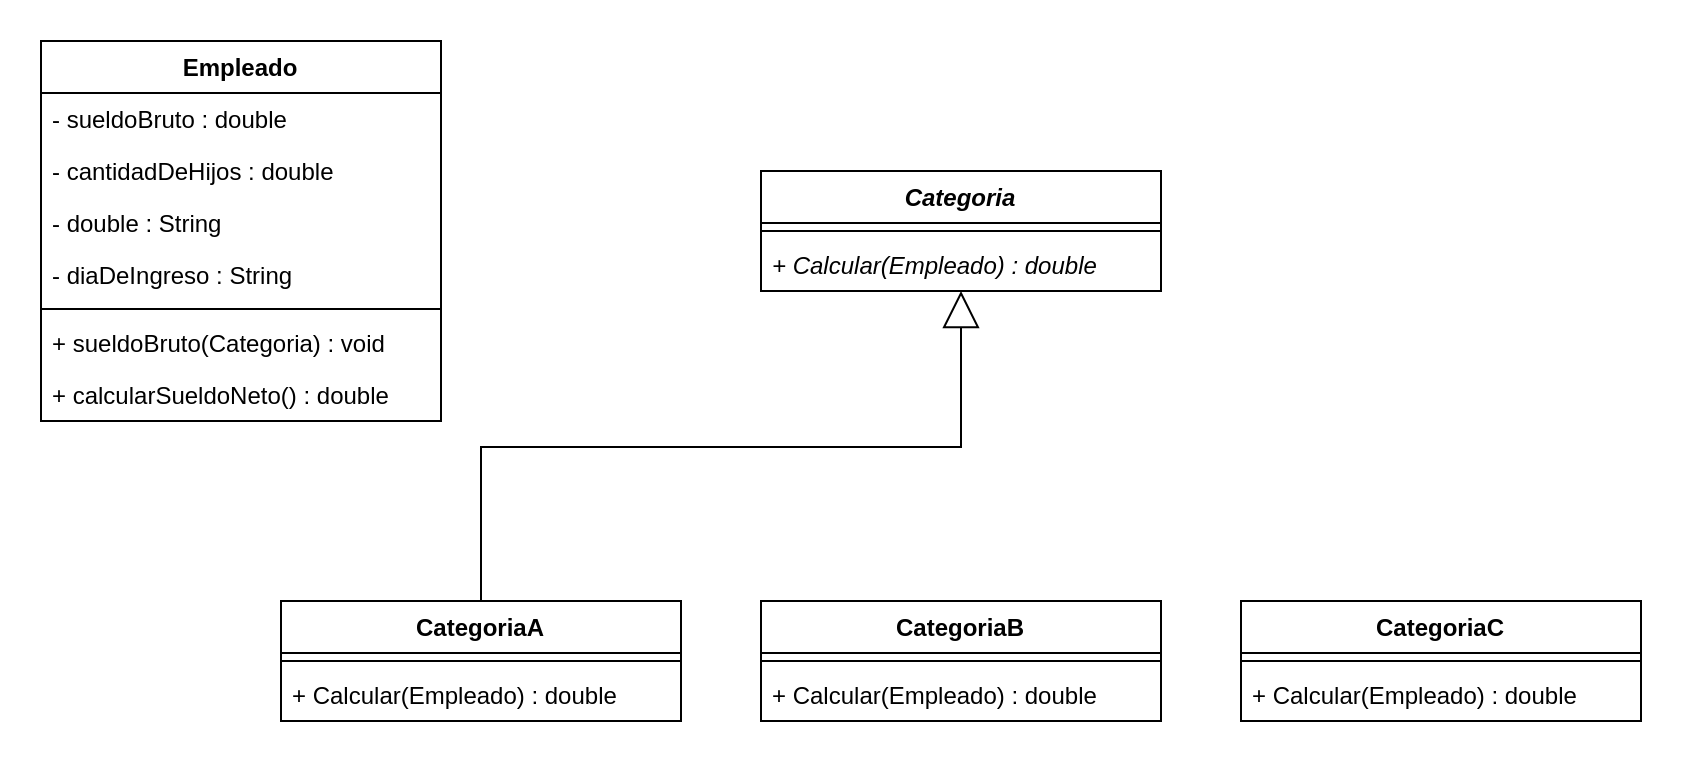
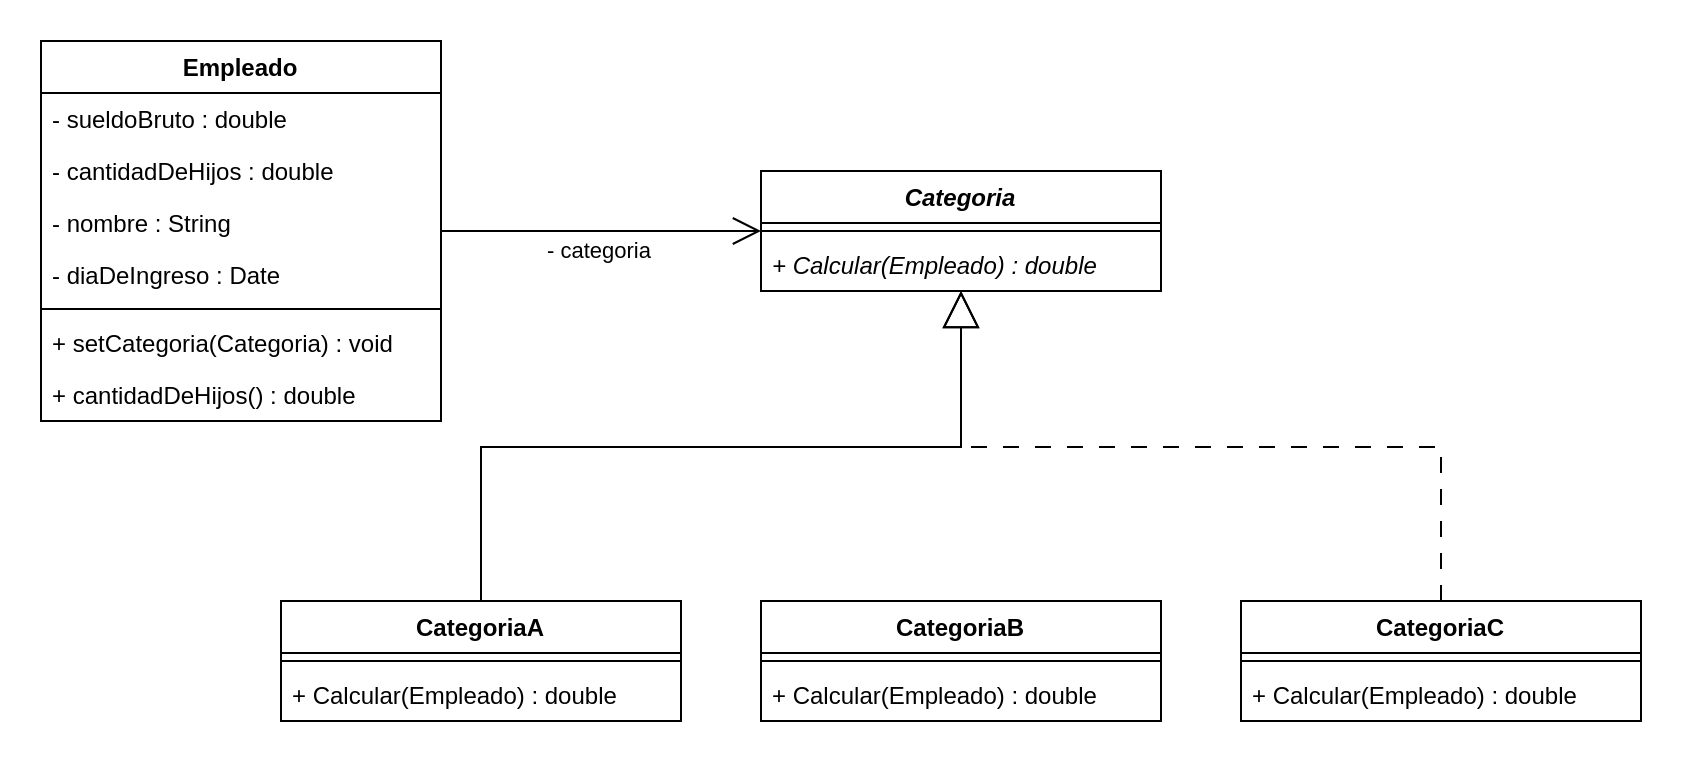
(148, 224) -> (151, 224)
none -> (600, 231)
(188, 276) -> (178, 276)
(238, 344) -> (245, 344)
(235, 396) -> (218, 396)
none -> (1441, 561)
